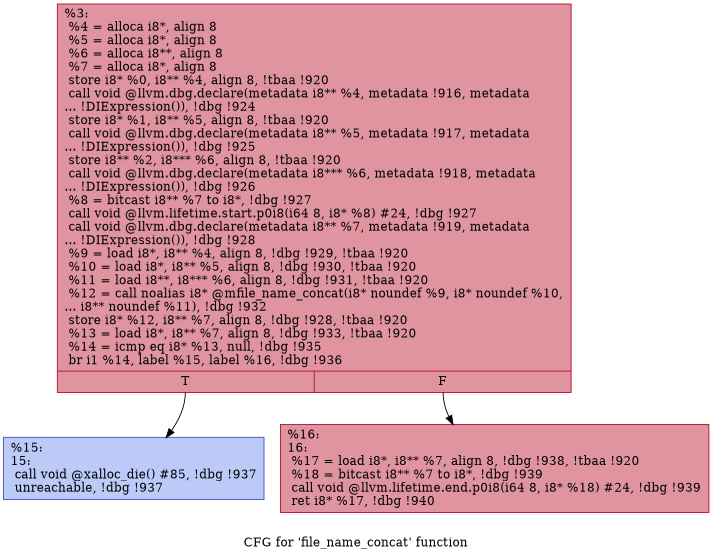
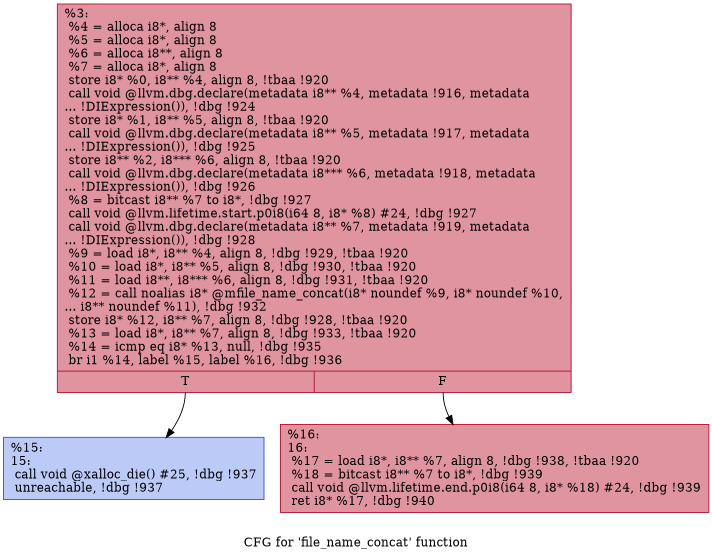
(134, 475) -> (134, 475)
